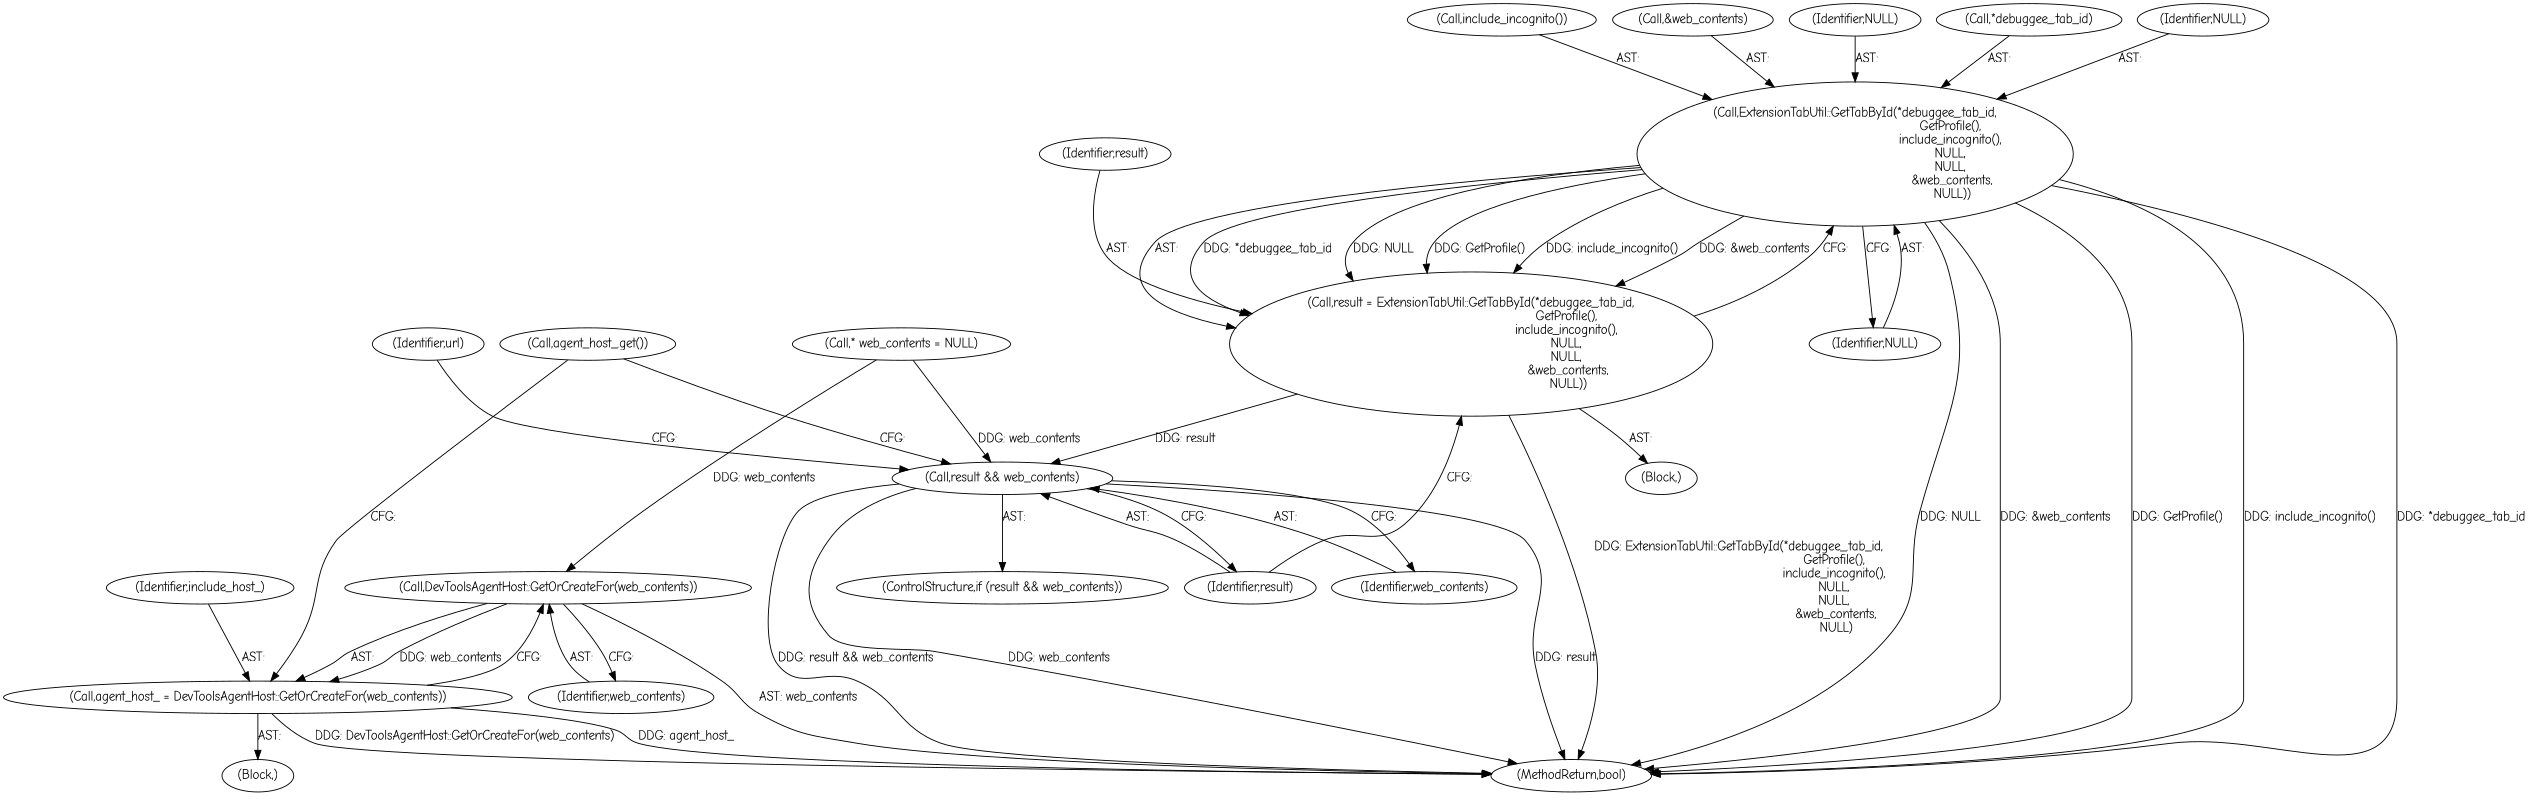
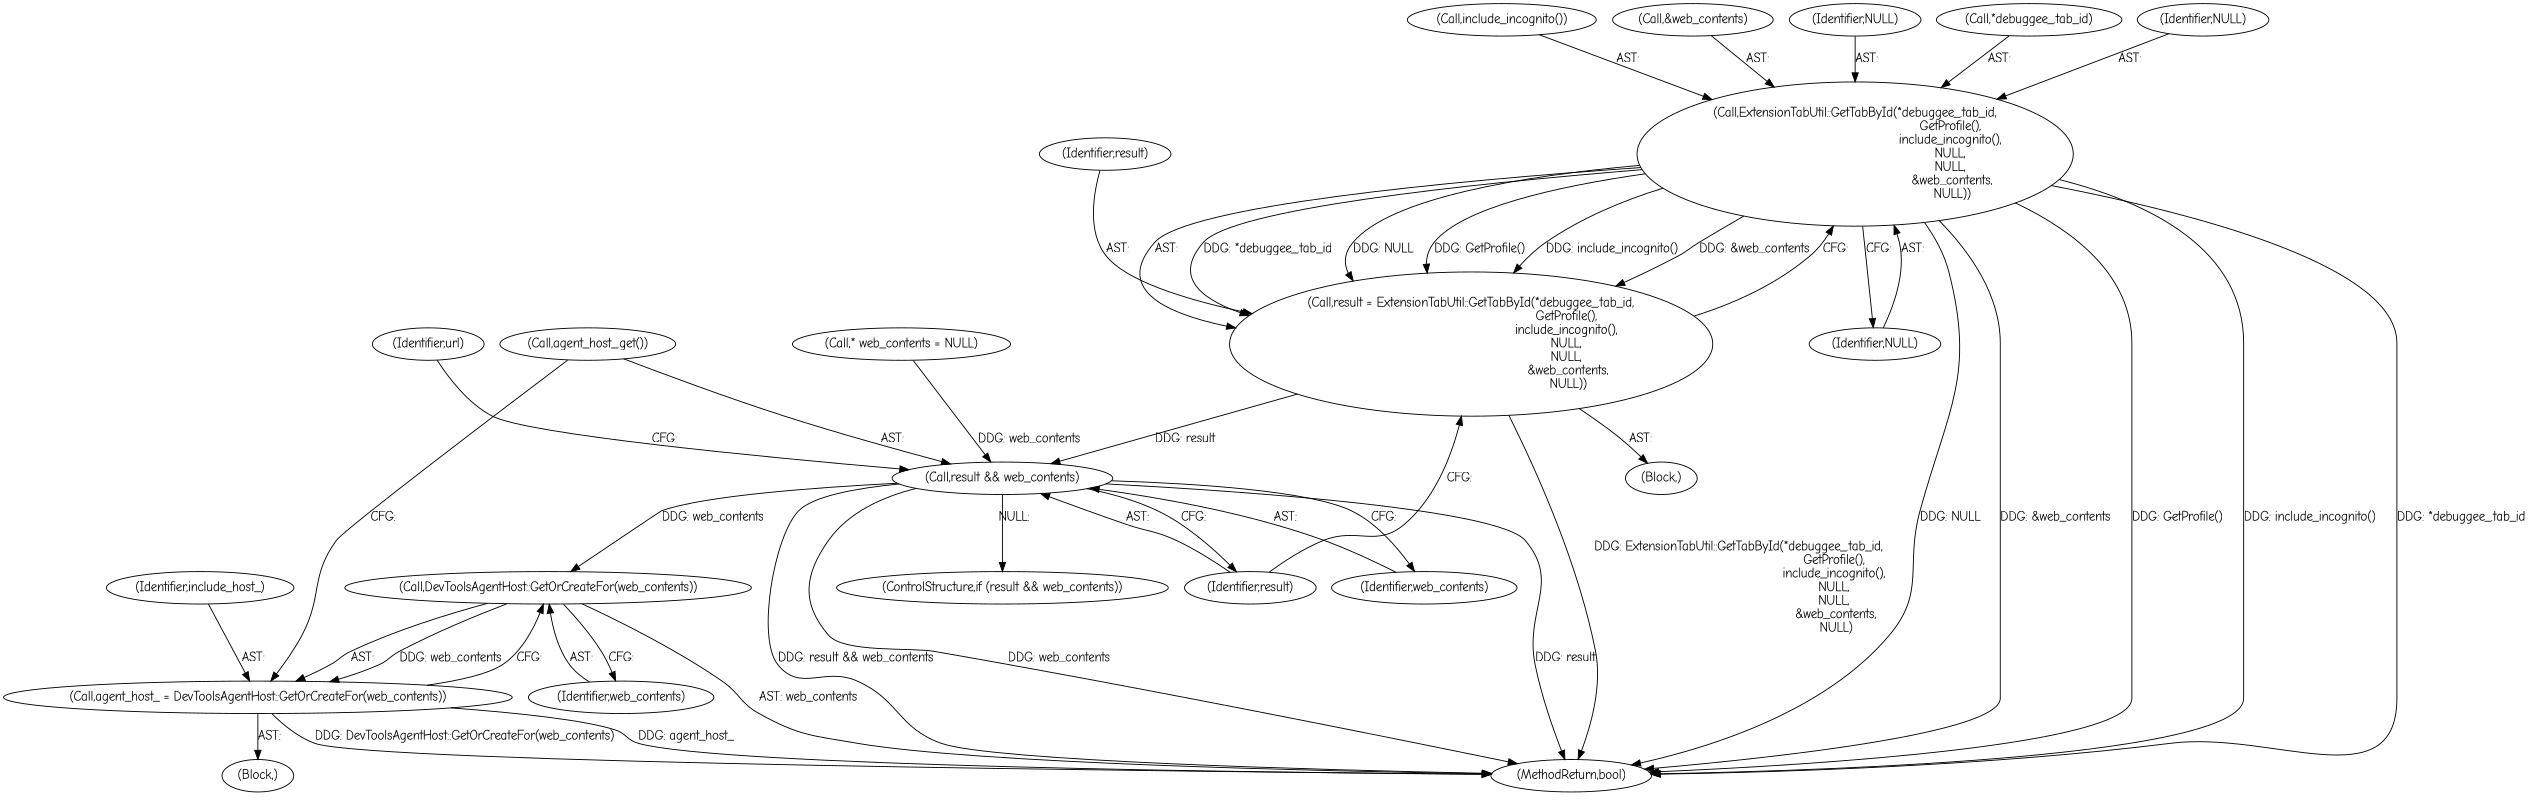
(895, 439) -> (895, 439)
(721, 458) -> (729, 497)
(1016, 517) -> (1016, 517)
